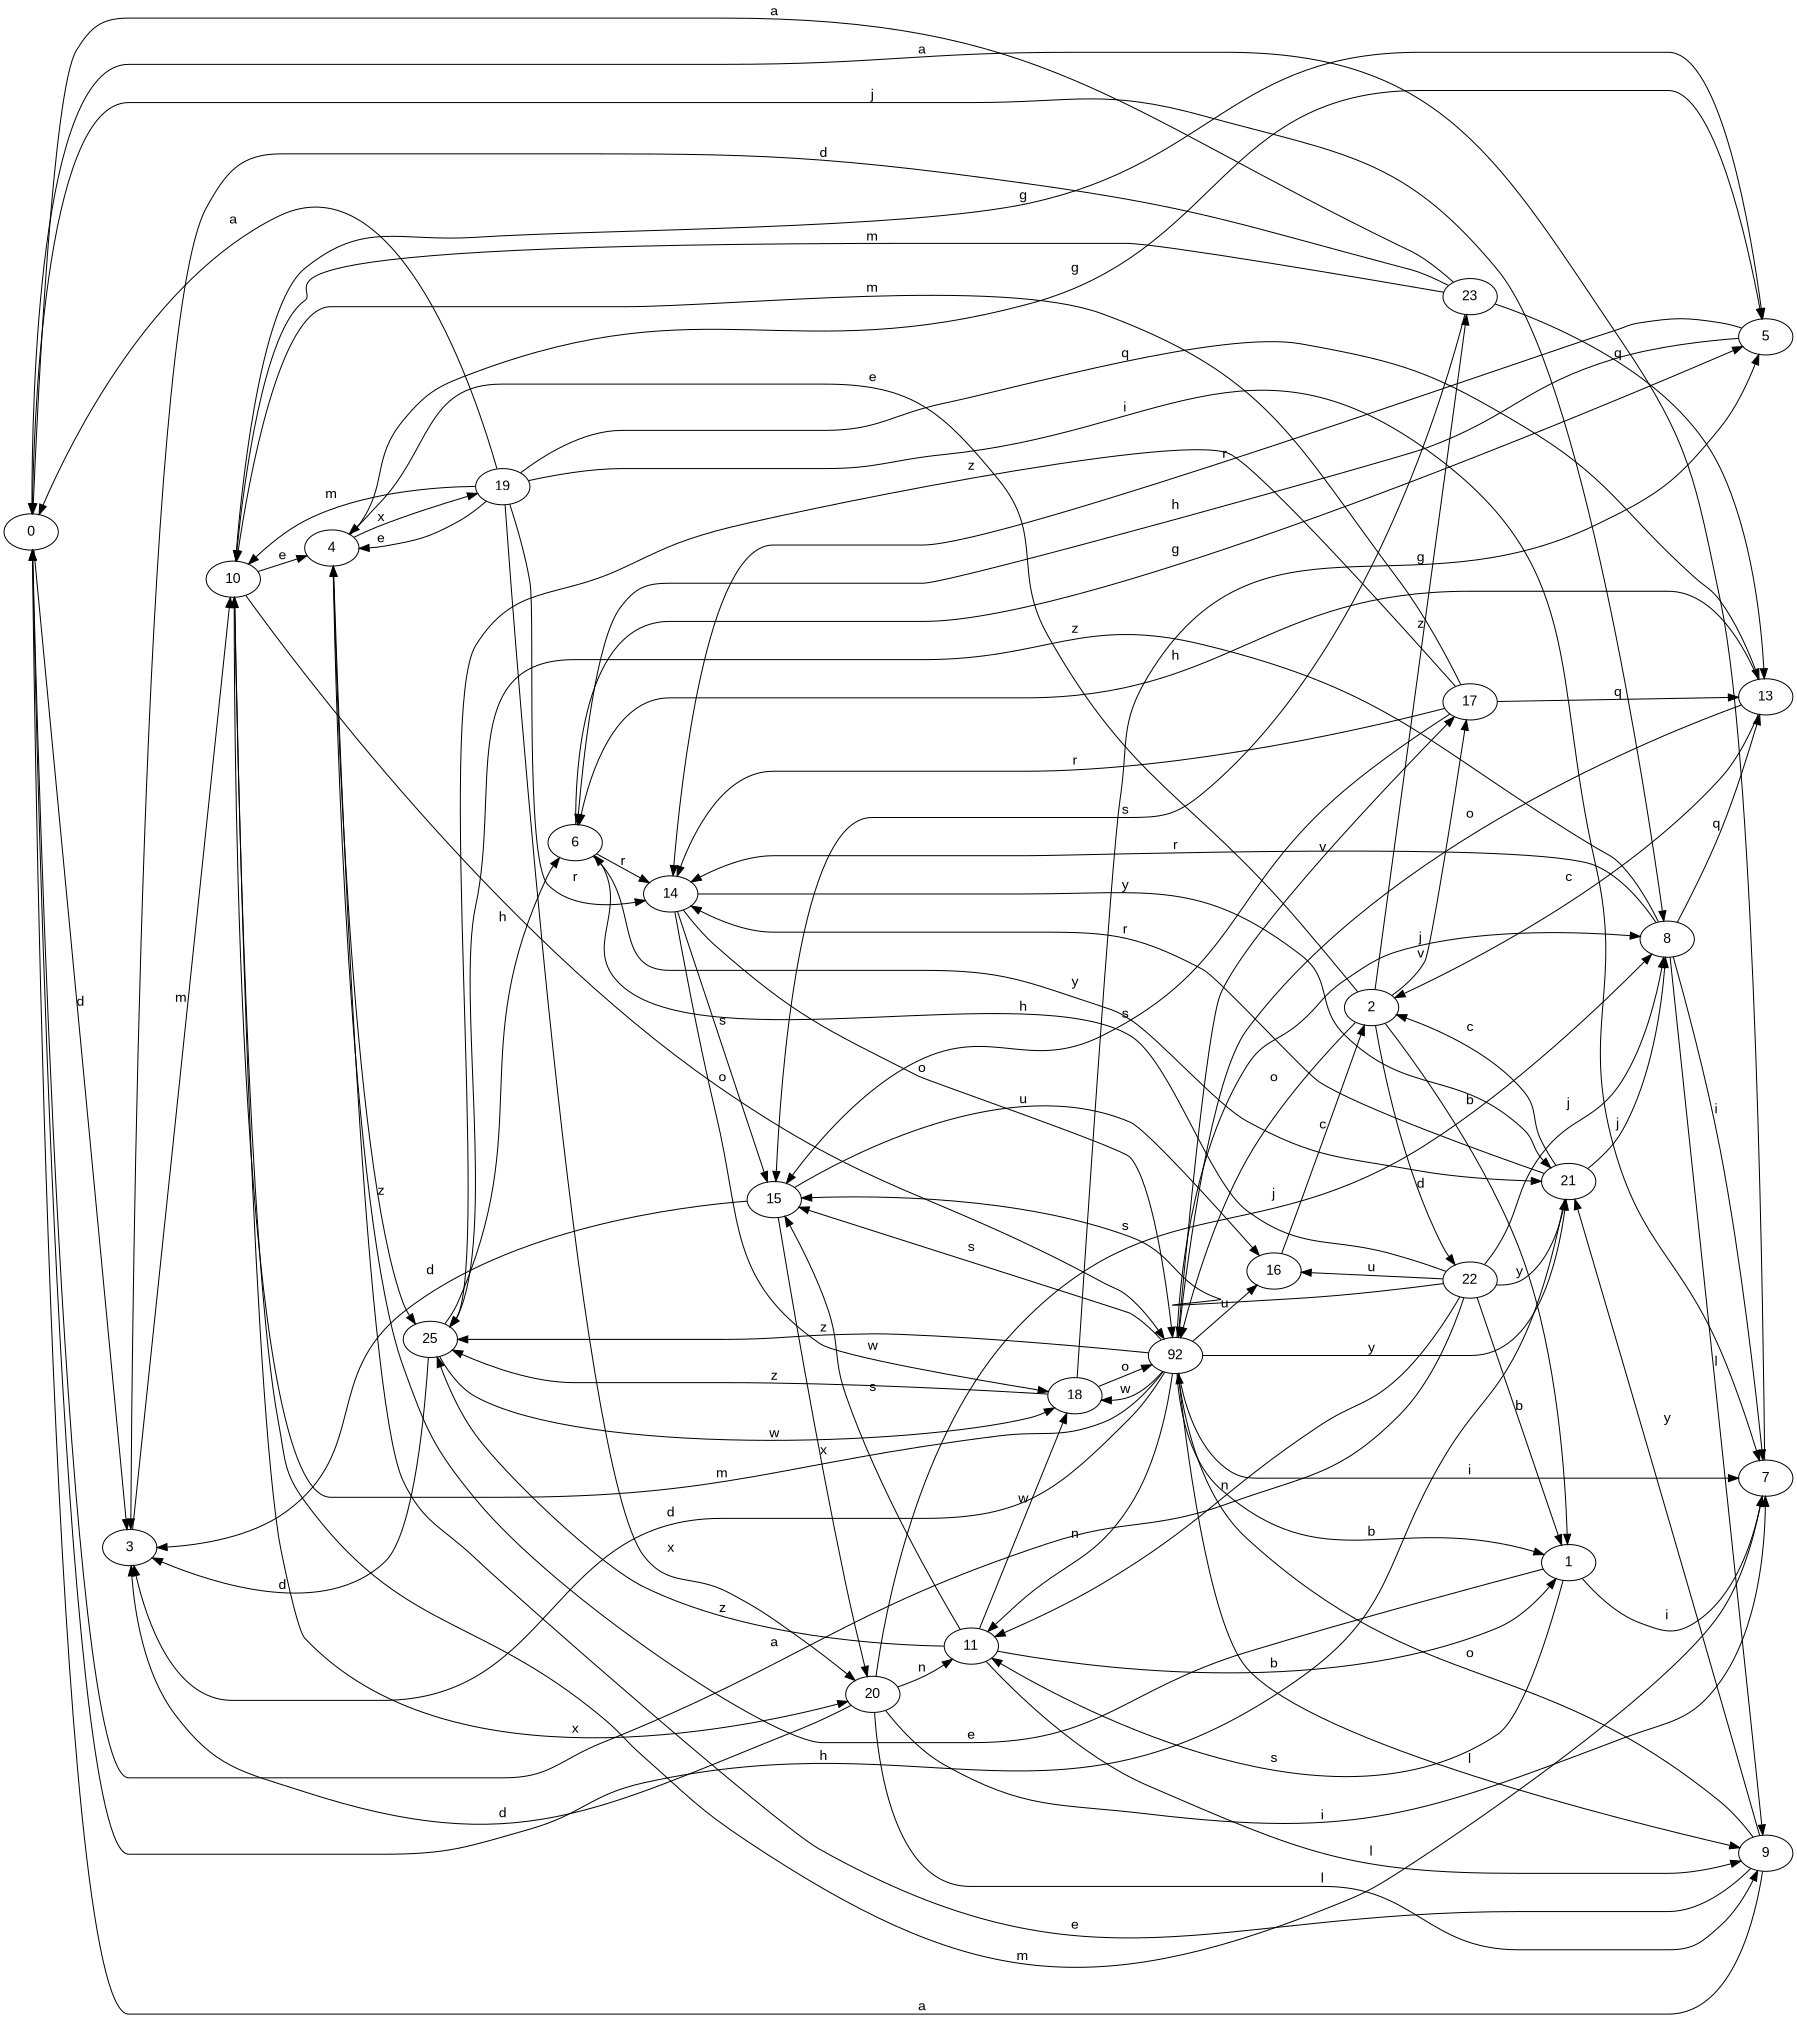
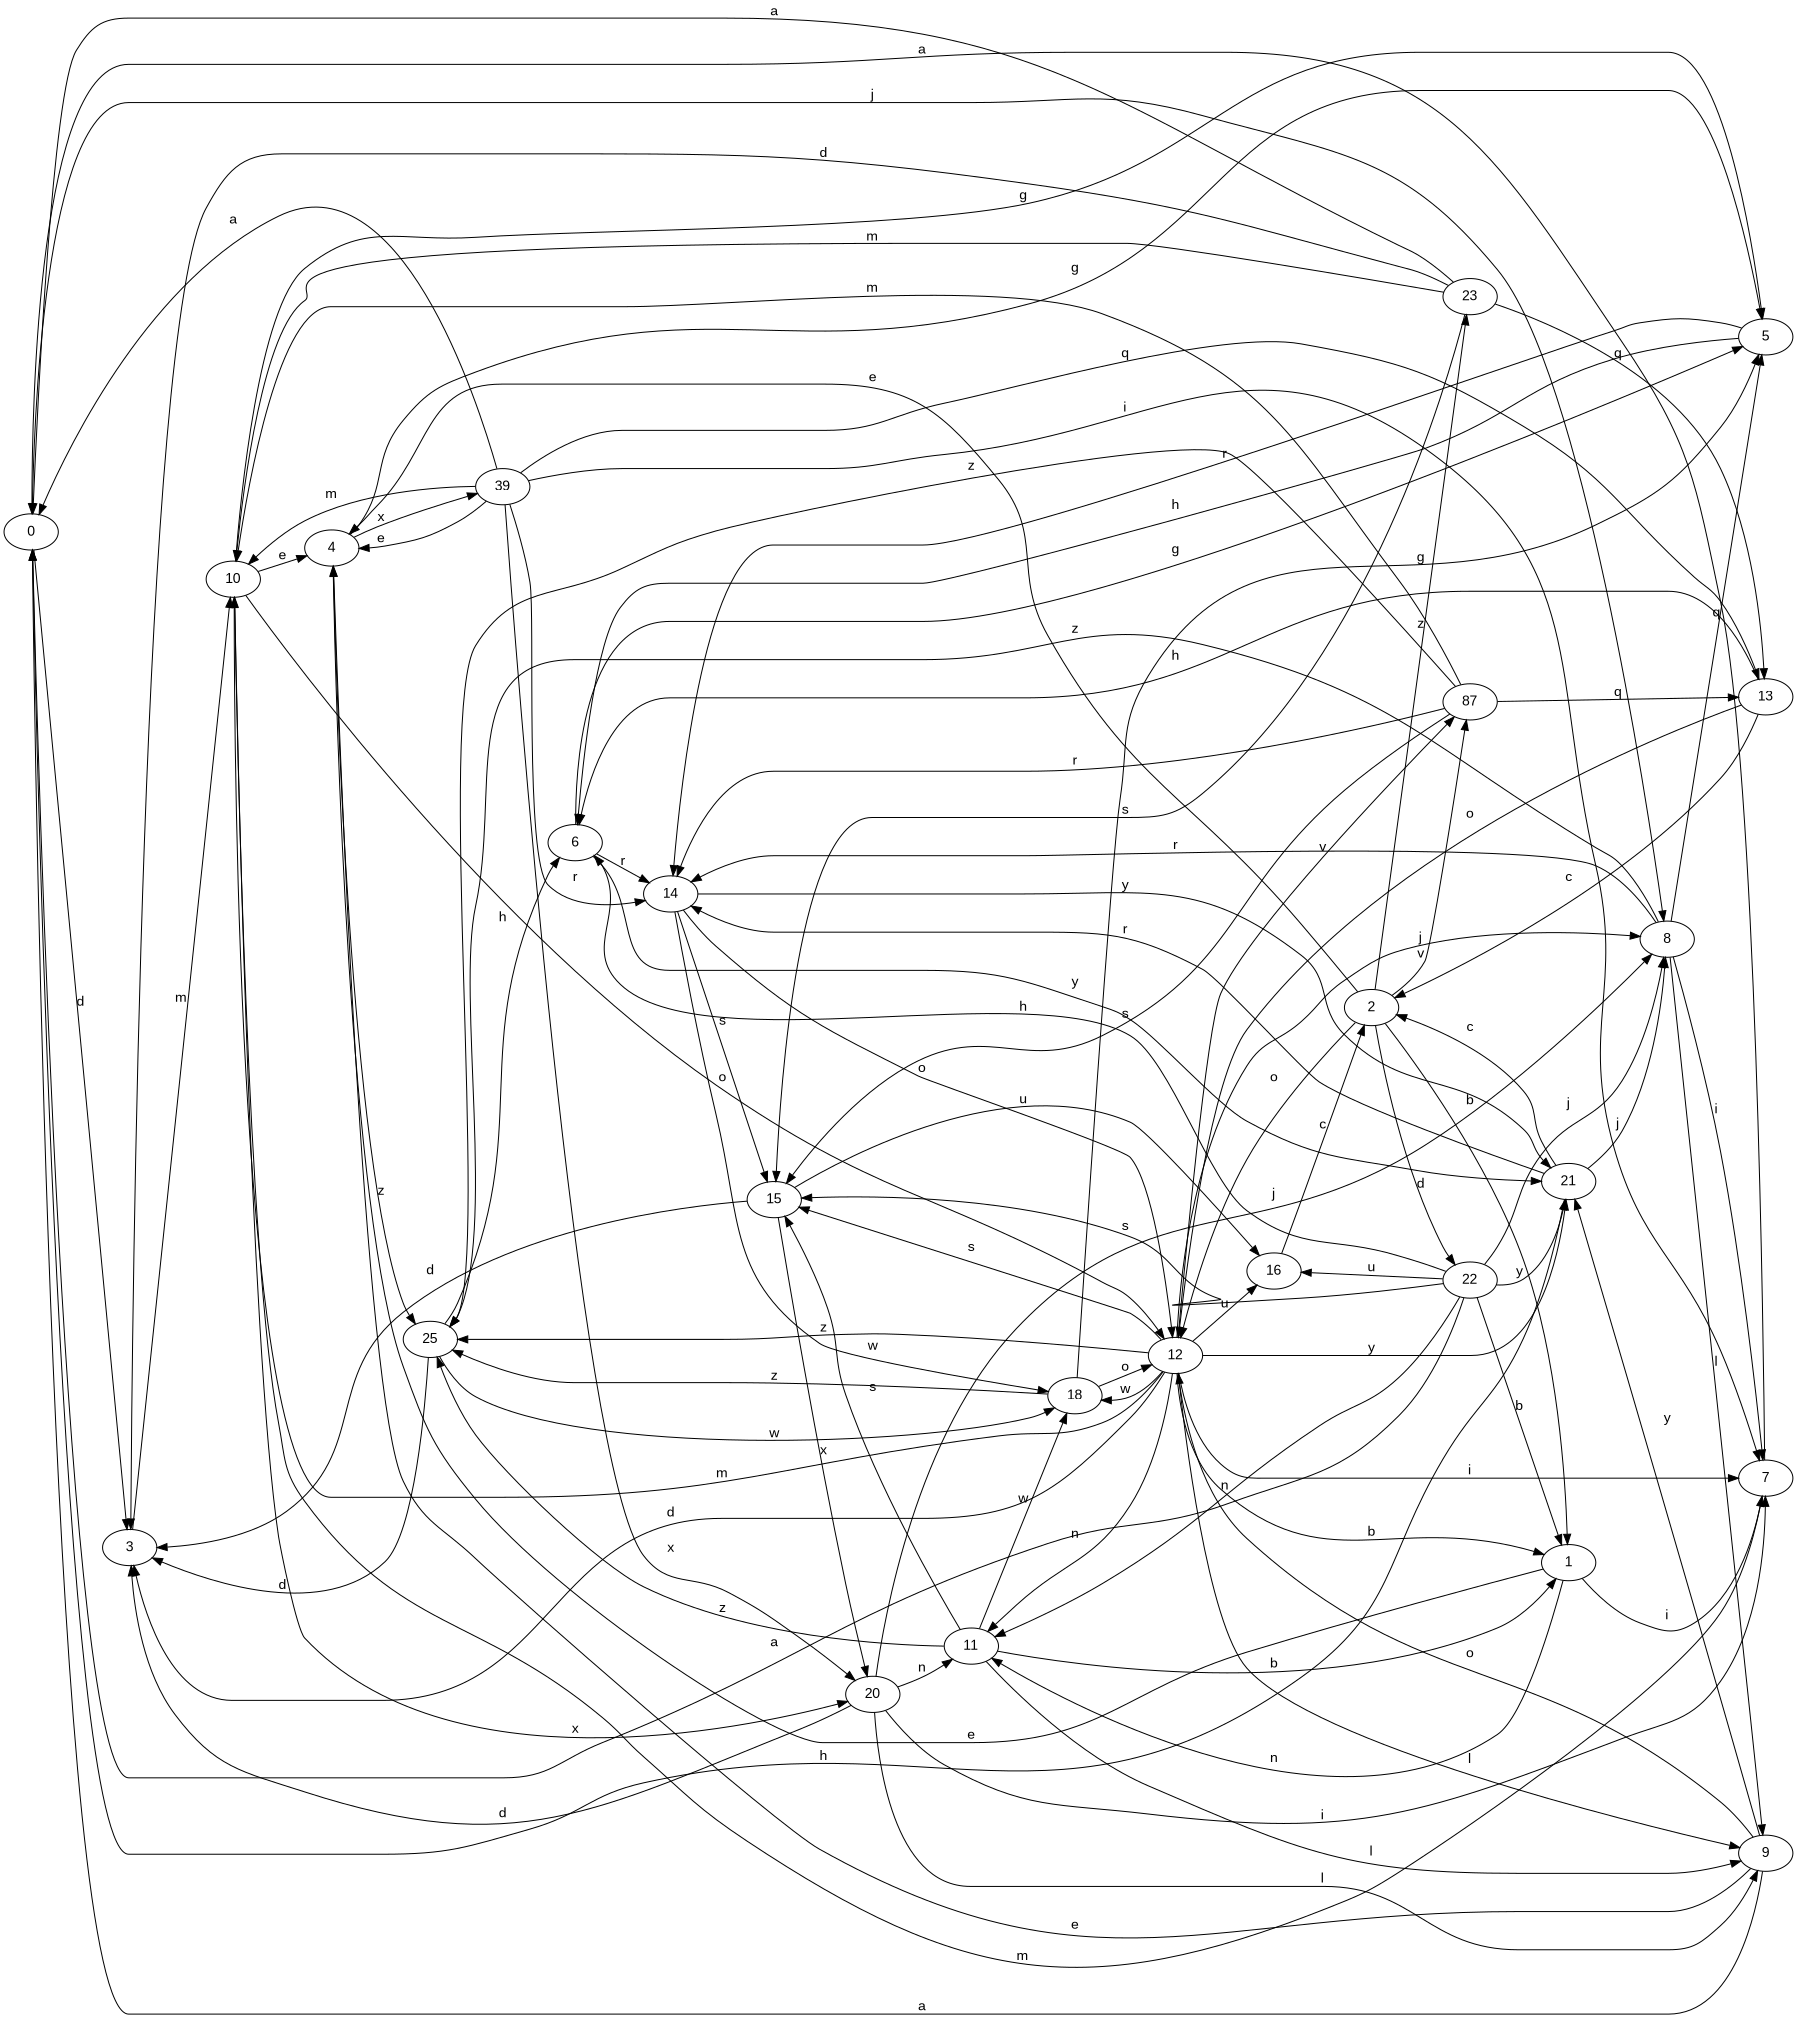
(503, 487) -> (503, 487)
(1470, 702) -> (1470, 702)
(1723, 826) -> (1716, 643)
(1175, 1355) -> (1175, 1355)
(1274, 1758) -> (1274, 1758)
